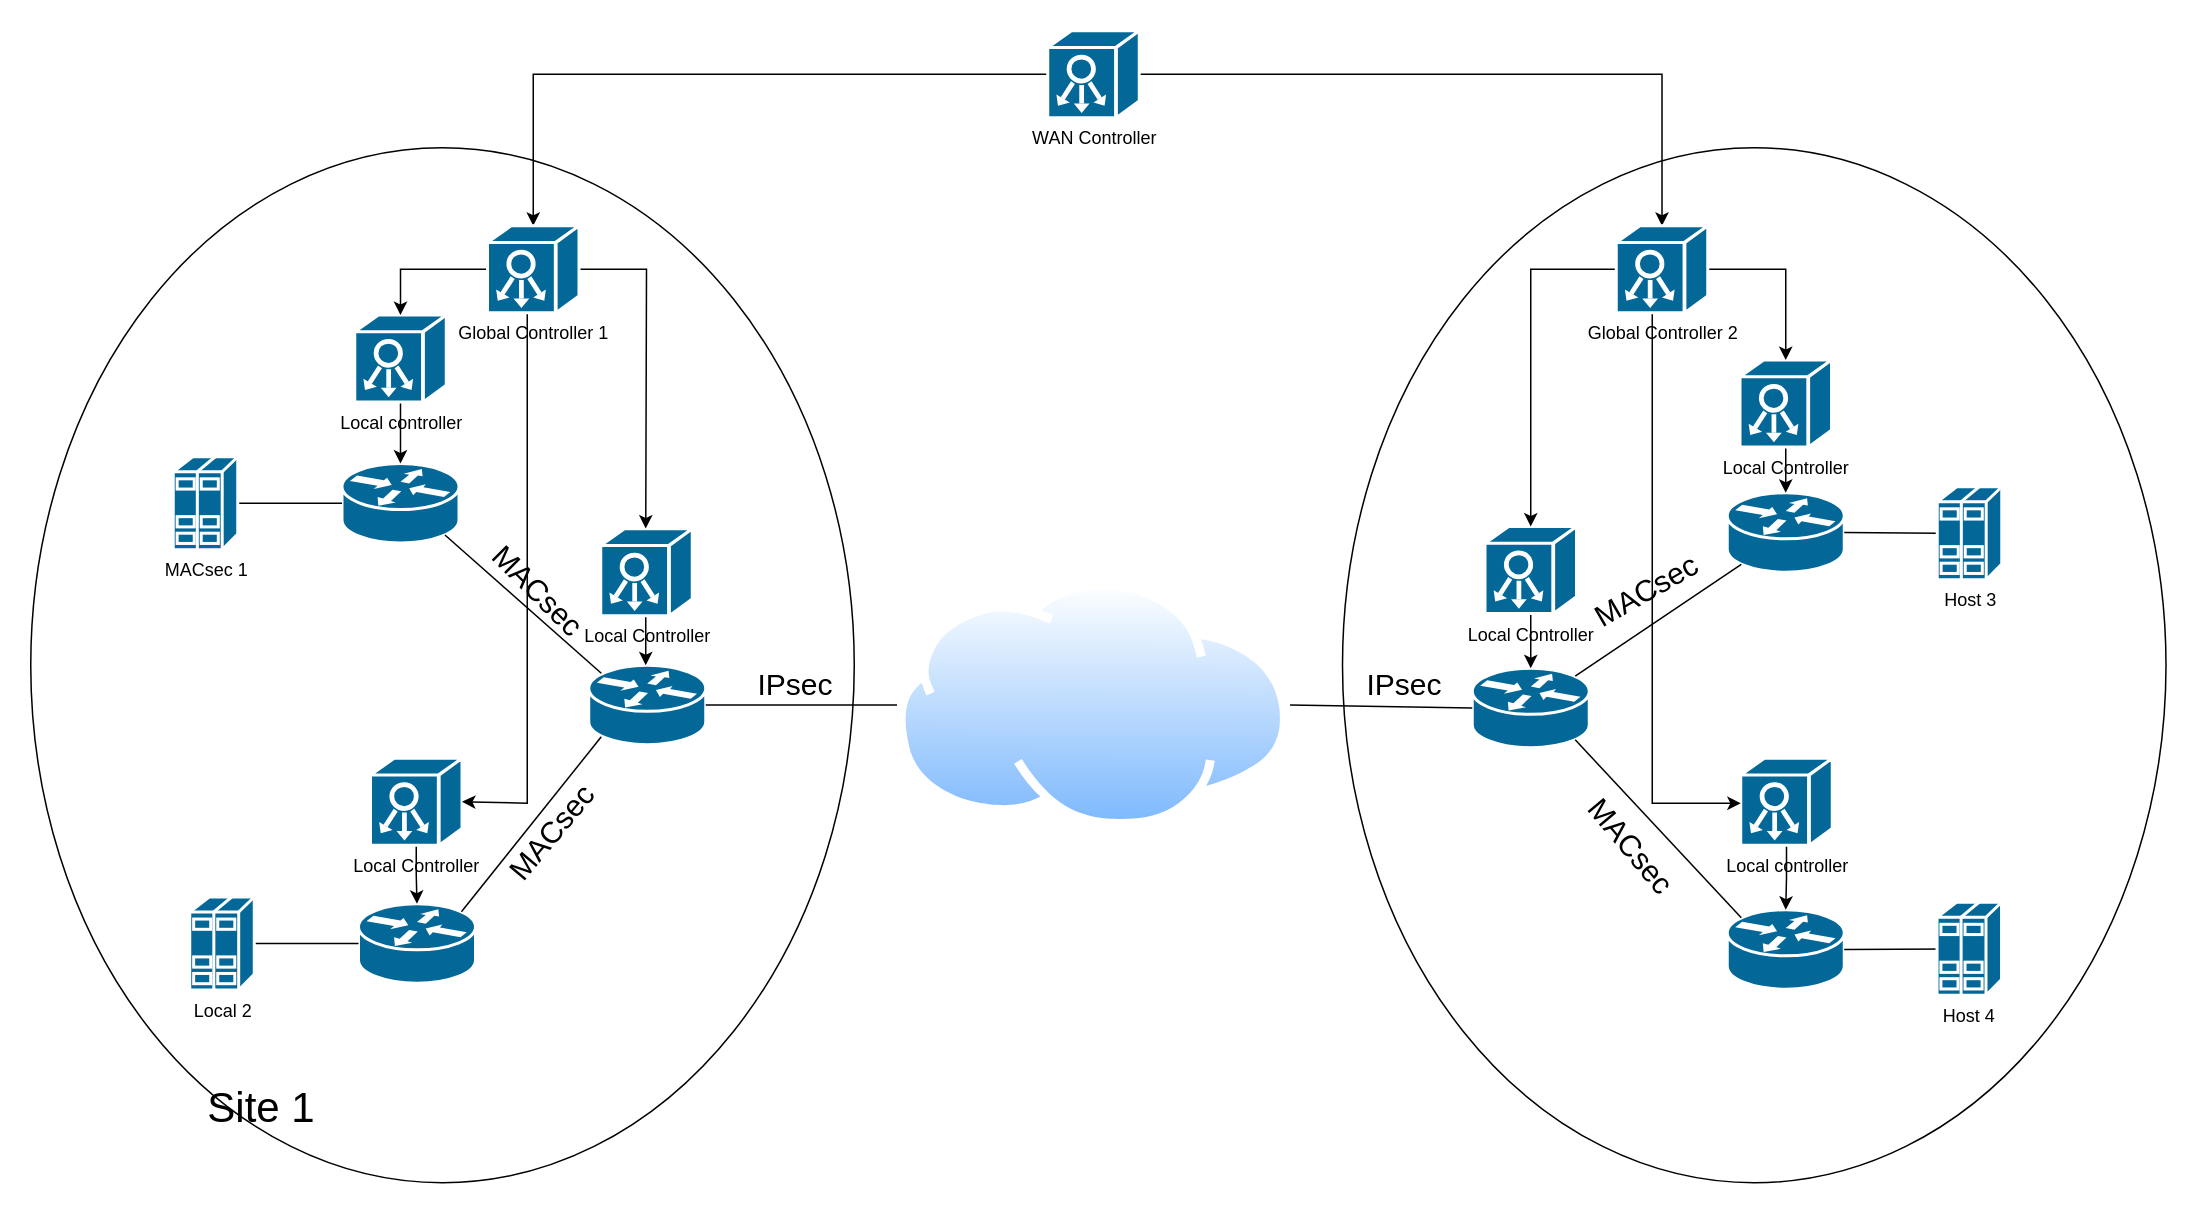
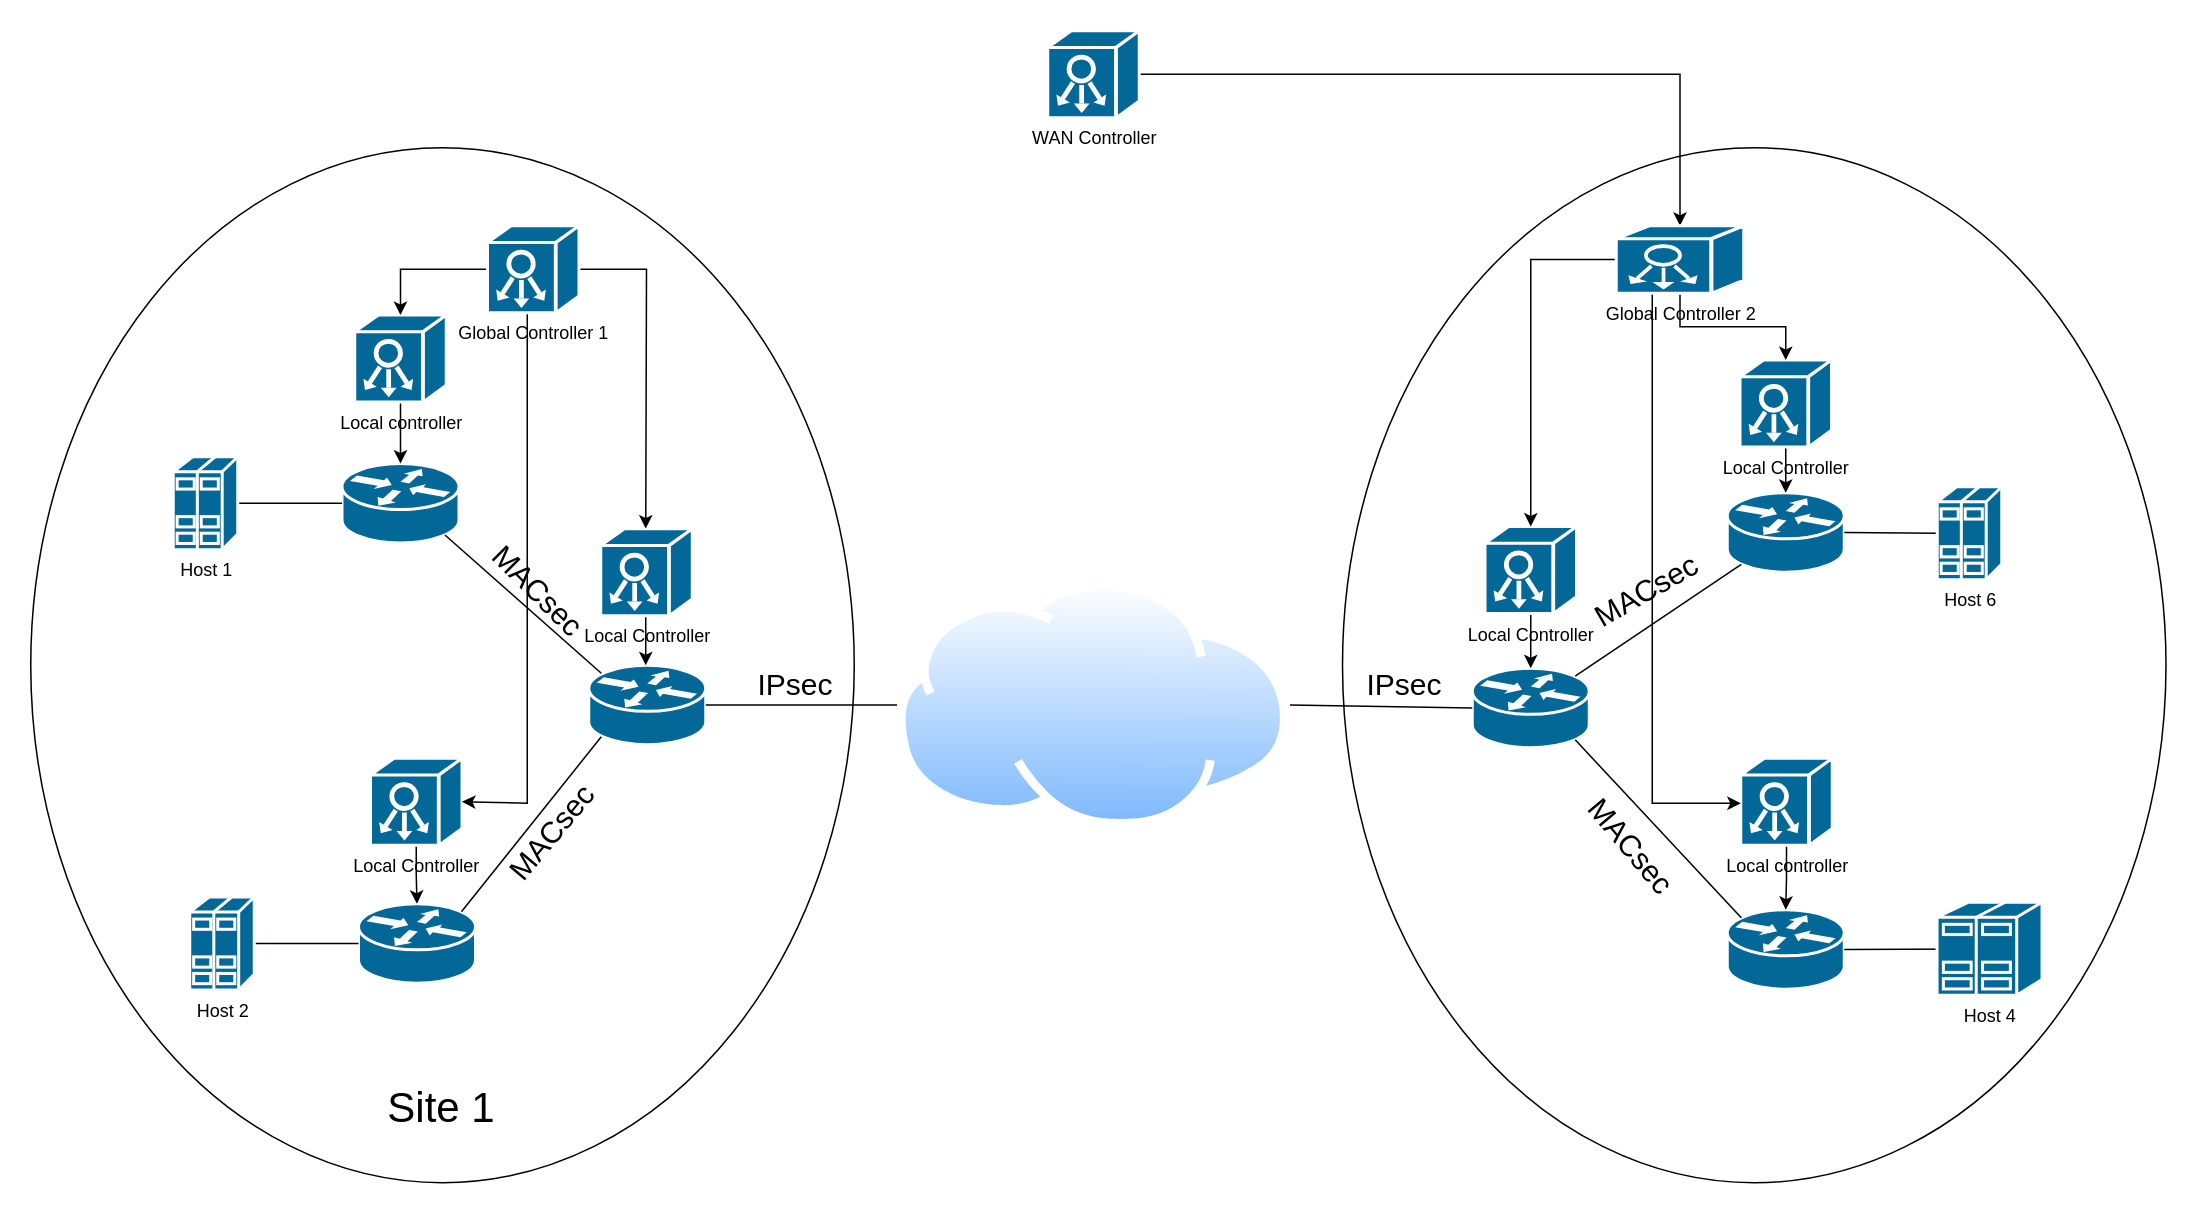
(719, 74) -> none
(1662, 269) -> (1680, 260)
(207, 571) -> (207, 571)
(1971, 601) -> (1971, 601)
(1969, 949) -> (1990, 949)
(224, 1012) -> (224, 1012)
(262, 1108) -> (442, 1108)
